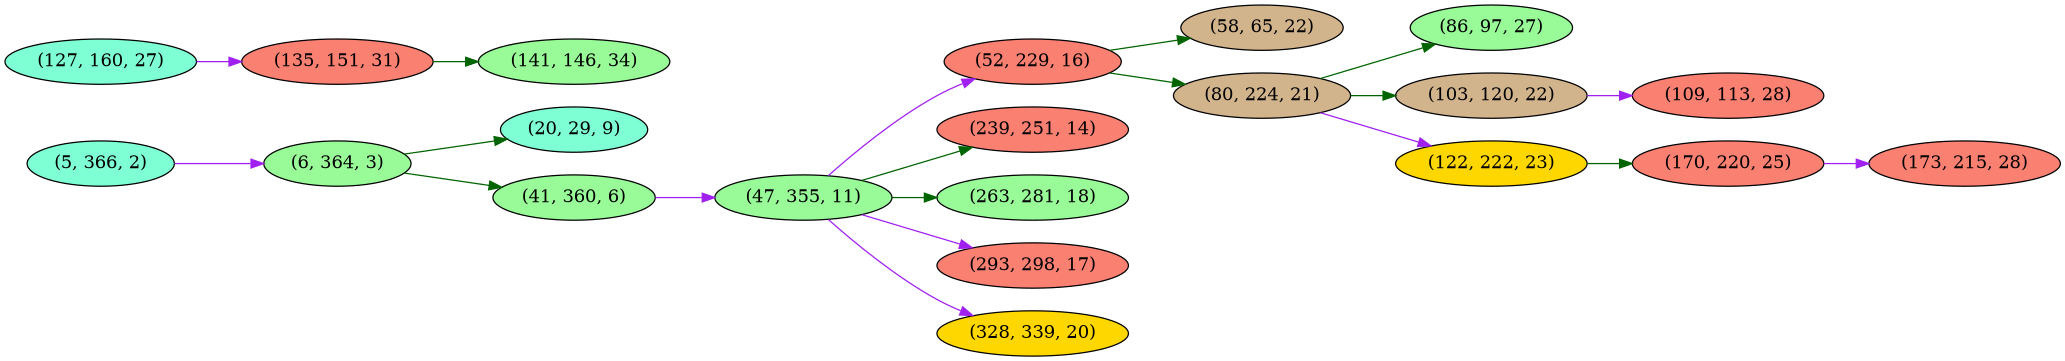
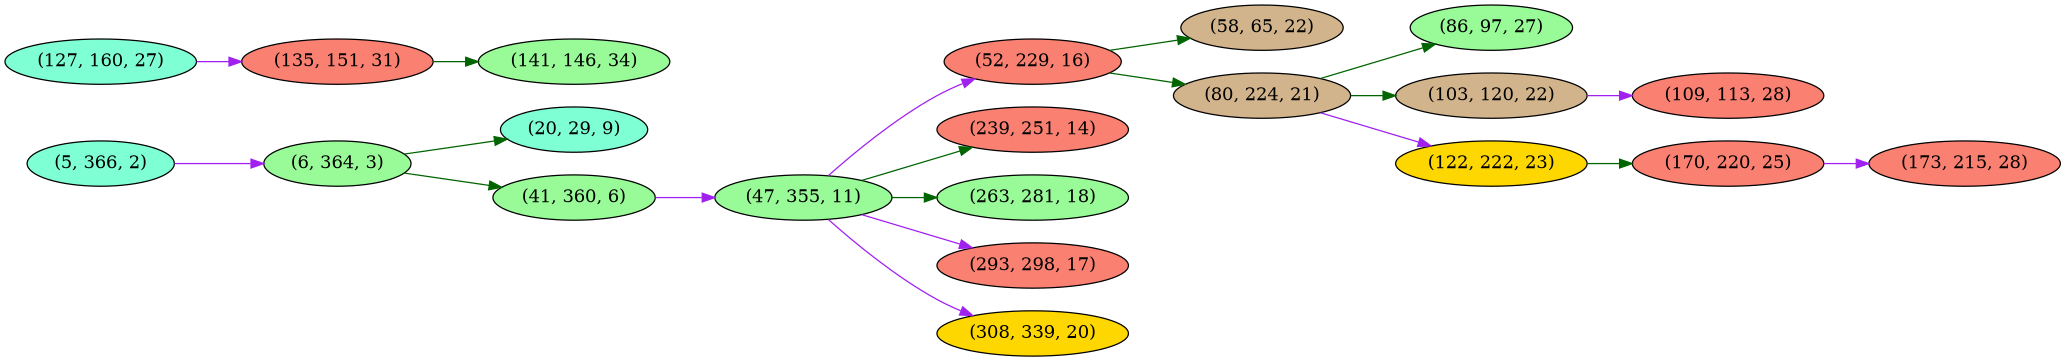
(1033, 333) -> (1033, 333)
